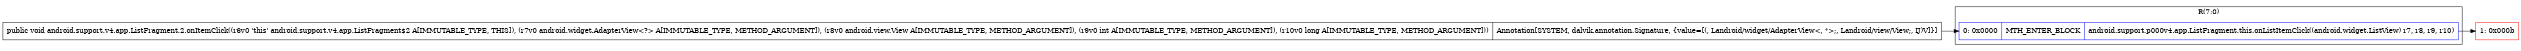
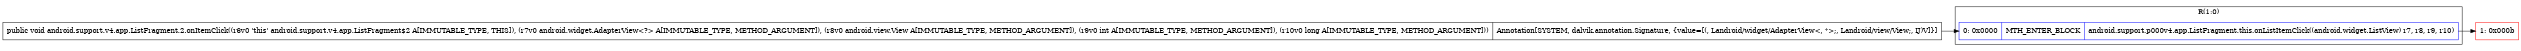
(2209, 12) -> (2209, 12)
